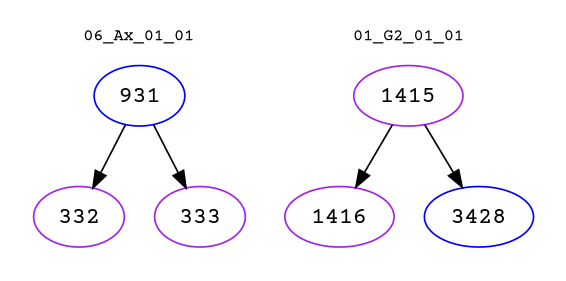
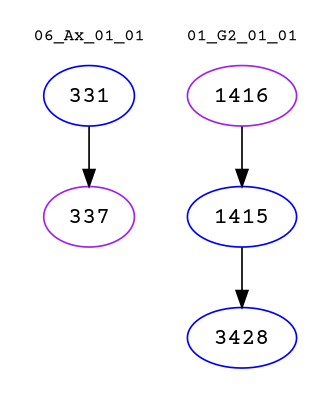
(139, 96) -> (89, 96)
(408, 96) -> (242, 217)
(378, 149) -> (242, 148)
(79, 217) -> none
(200, 217) -> (89, 217)
